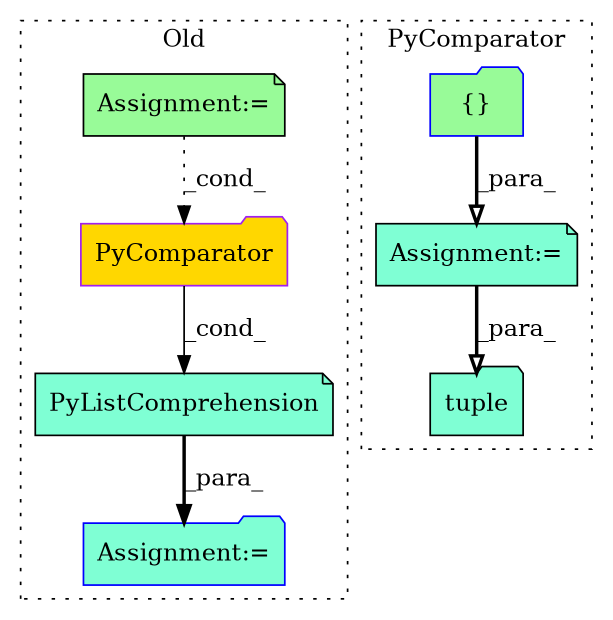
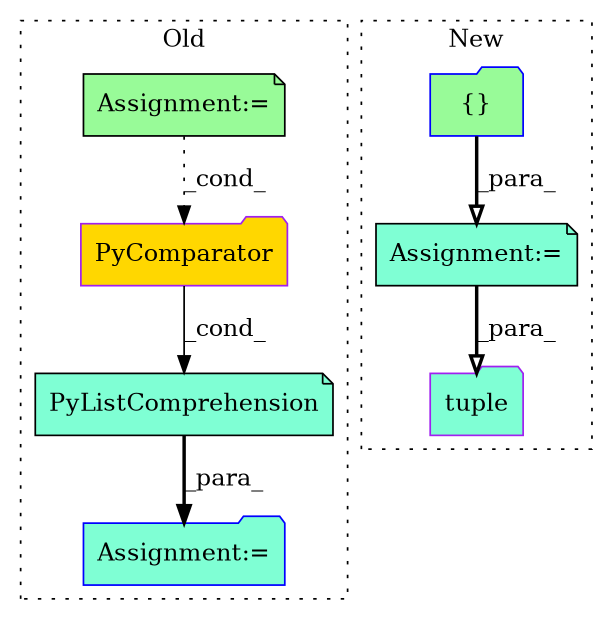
(477, 40) -> (477, 40)
(477, 404) -> (477, 404)
